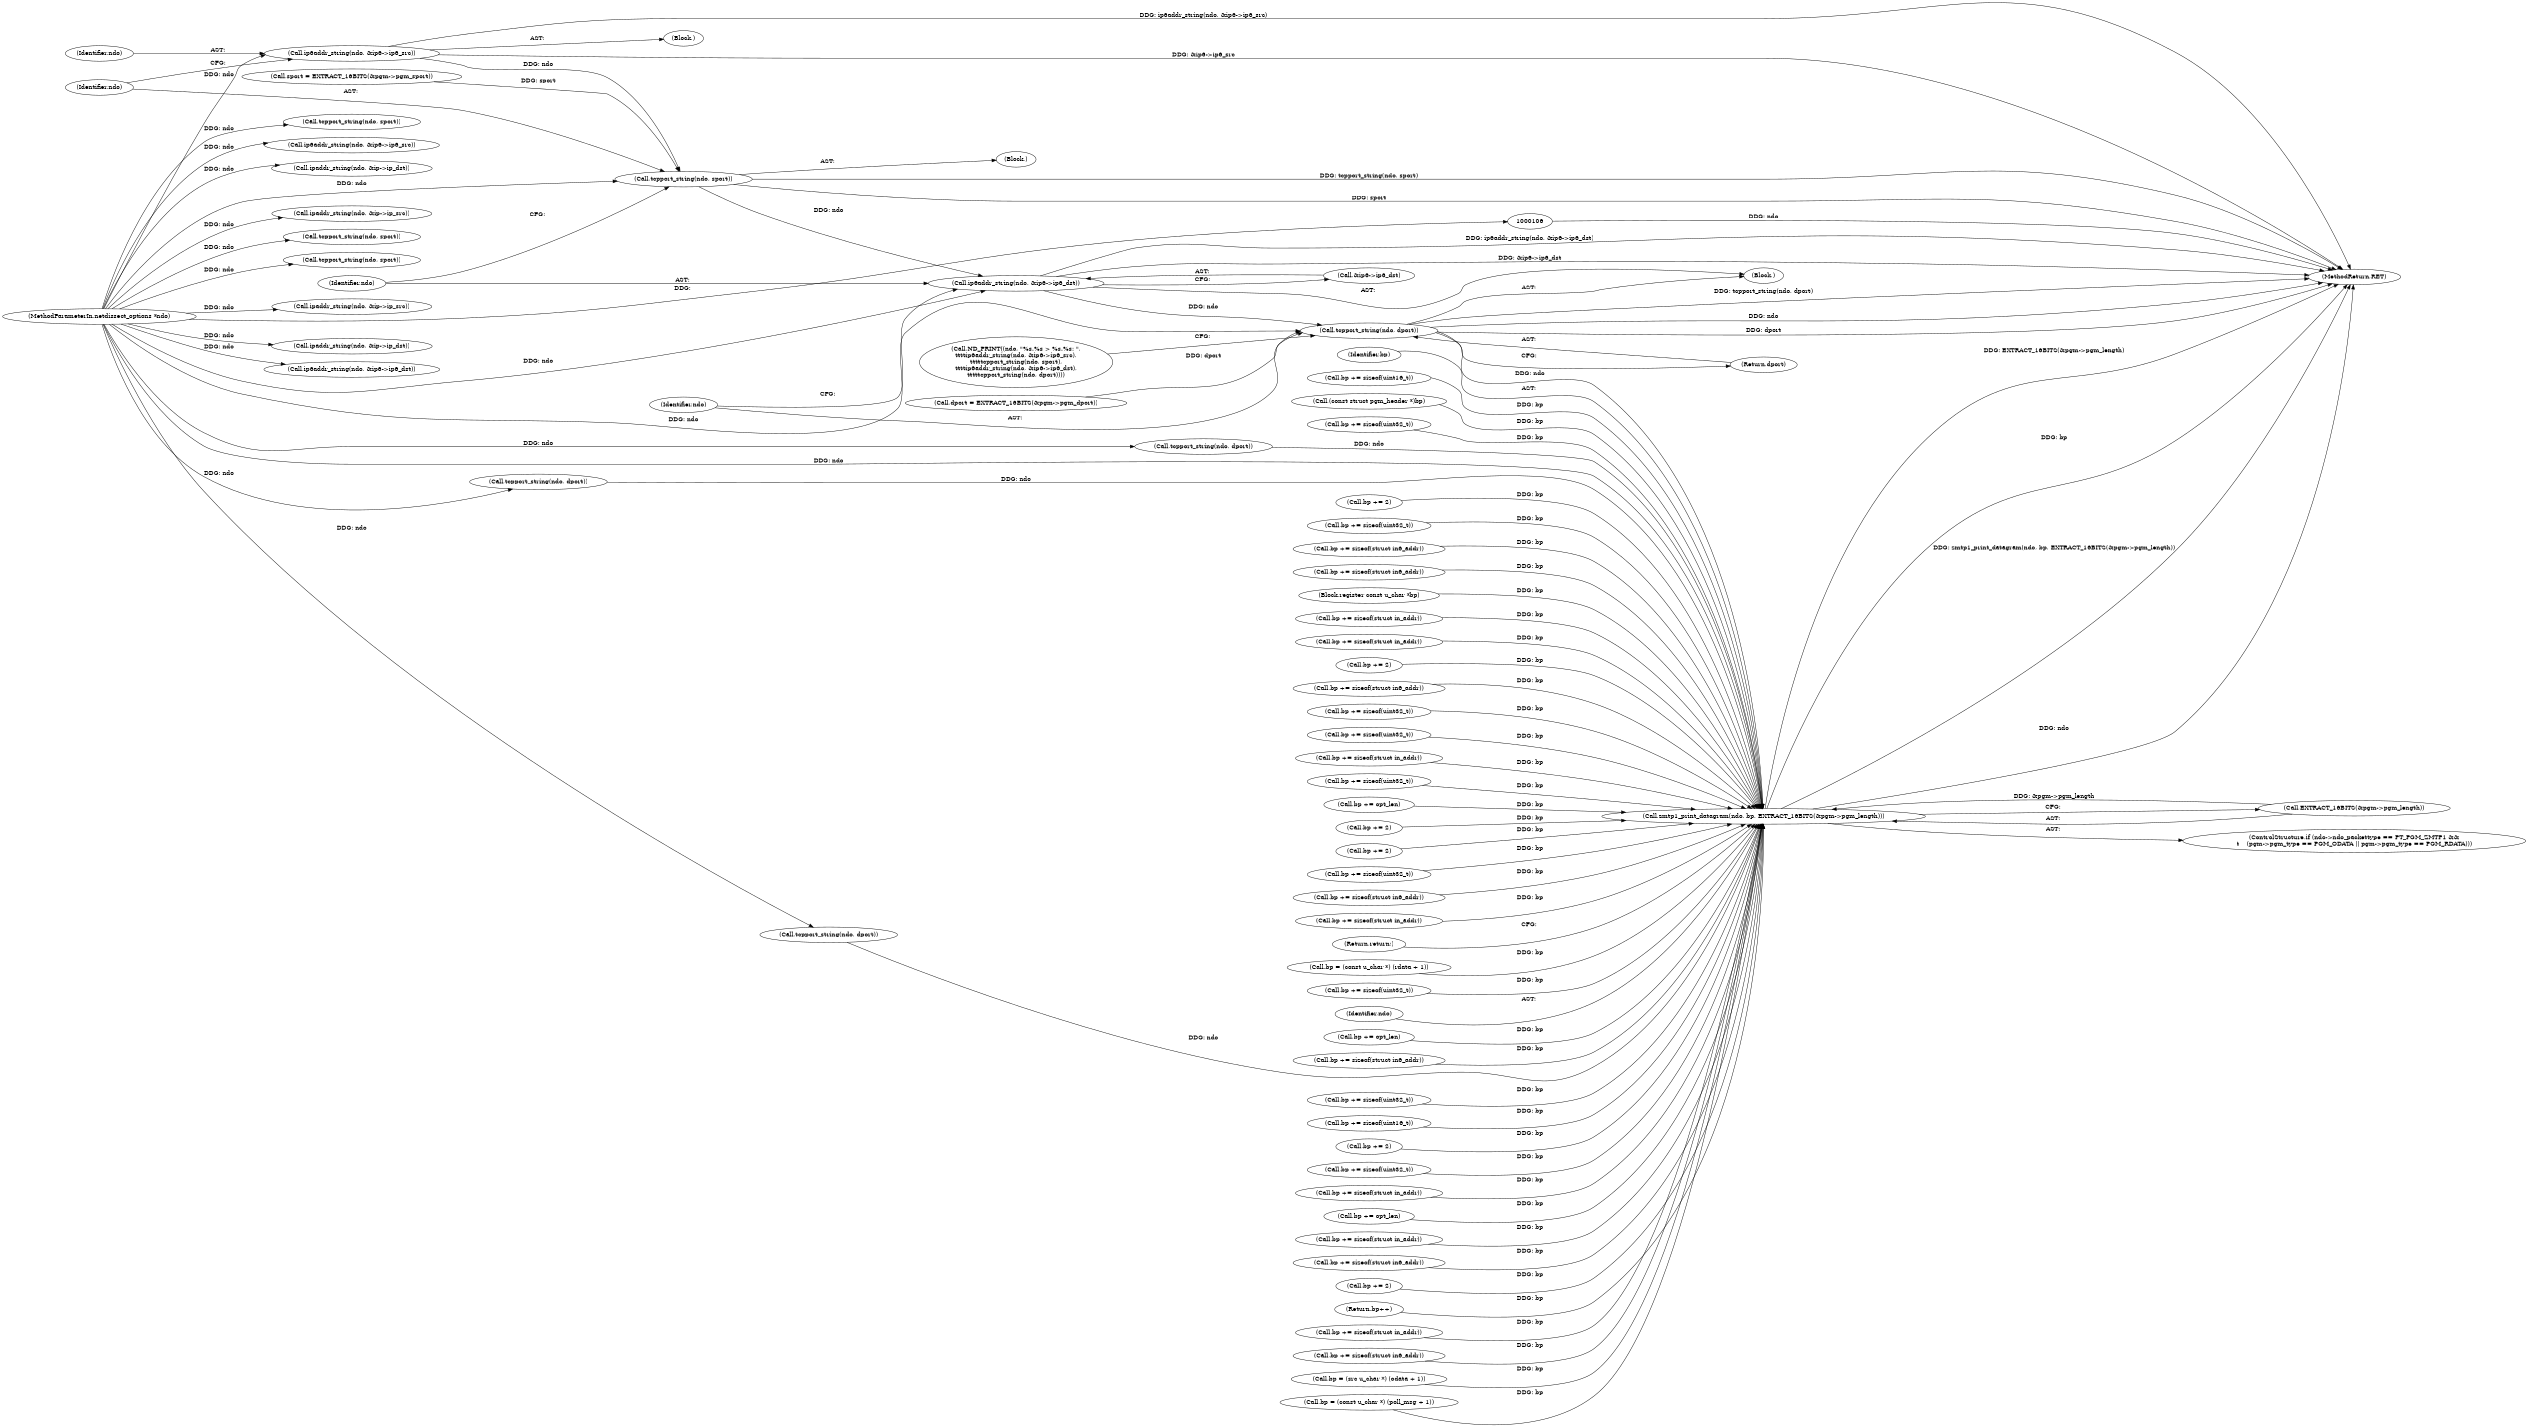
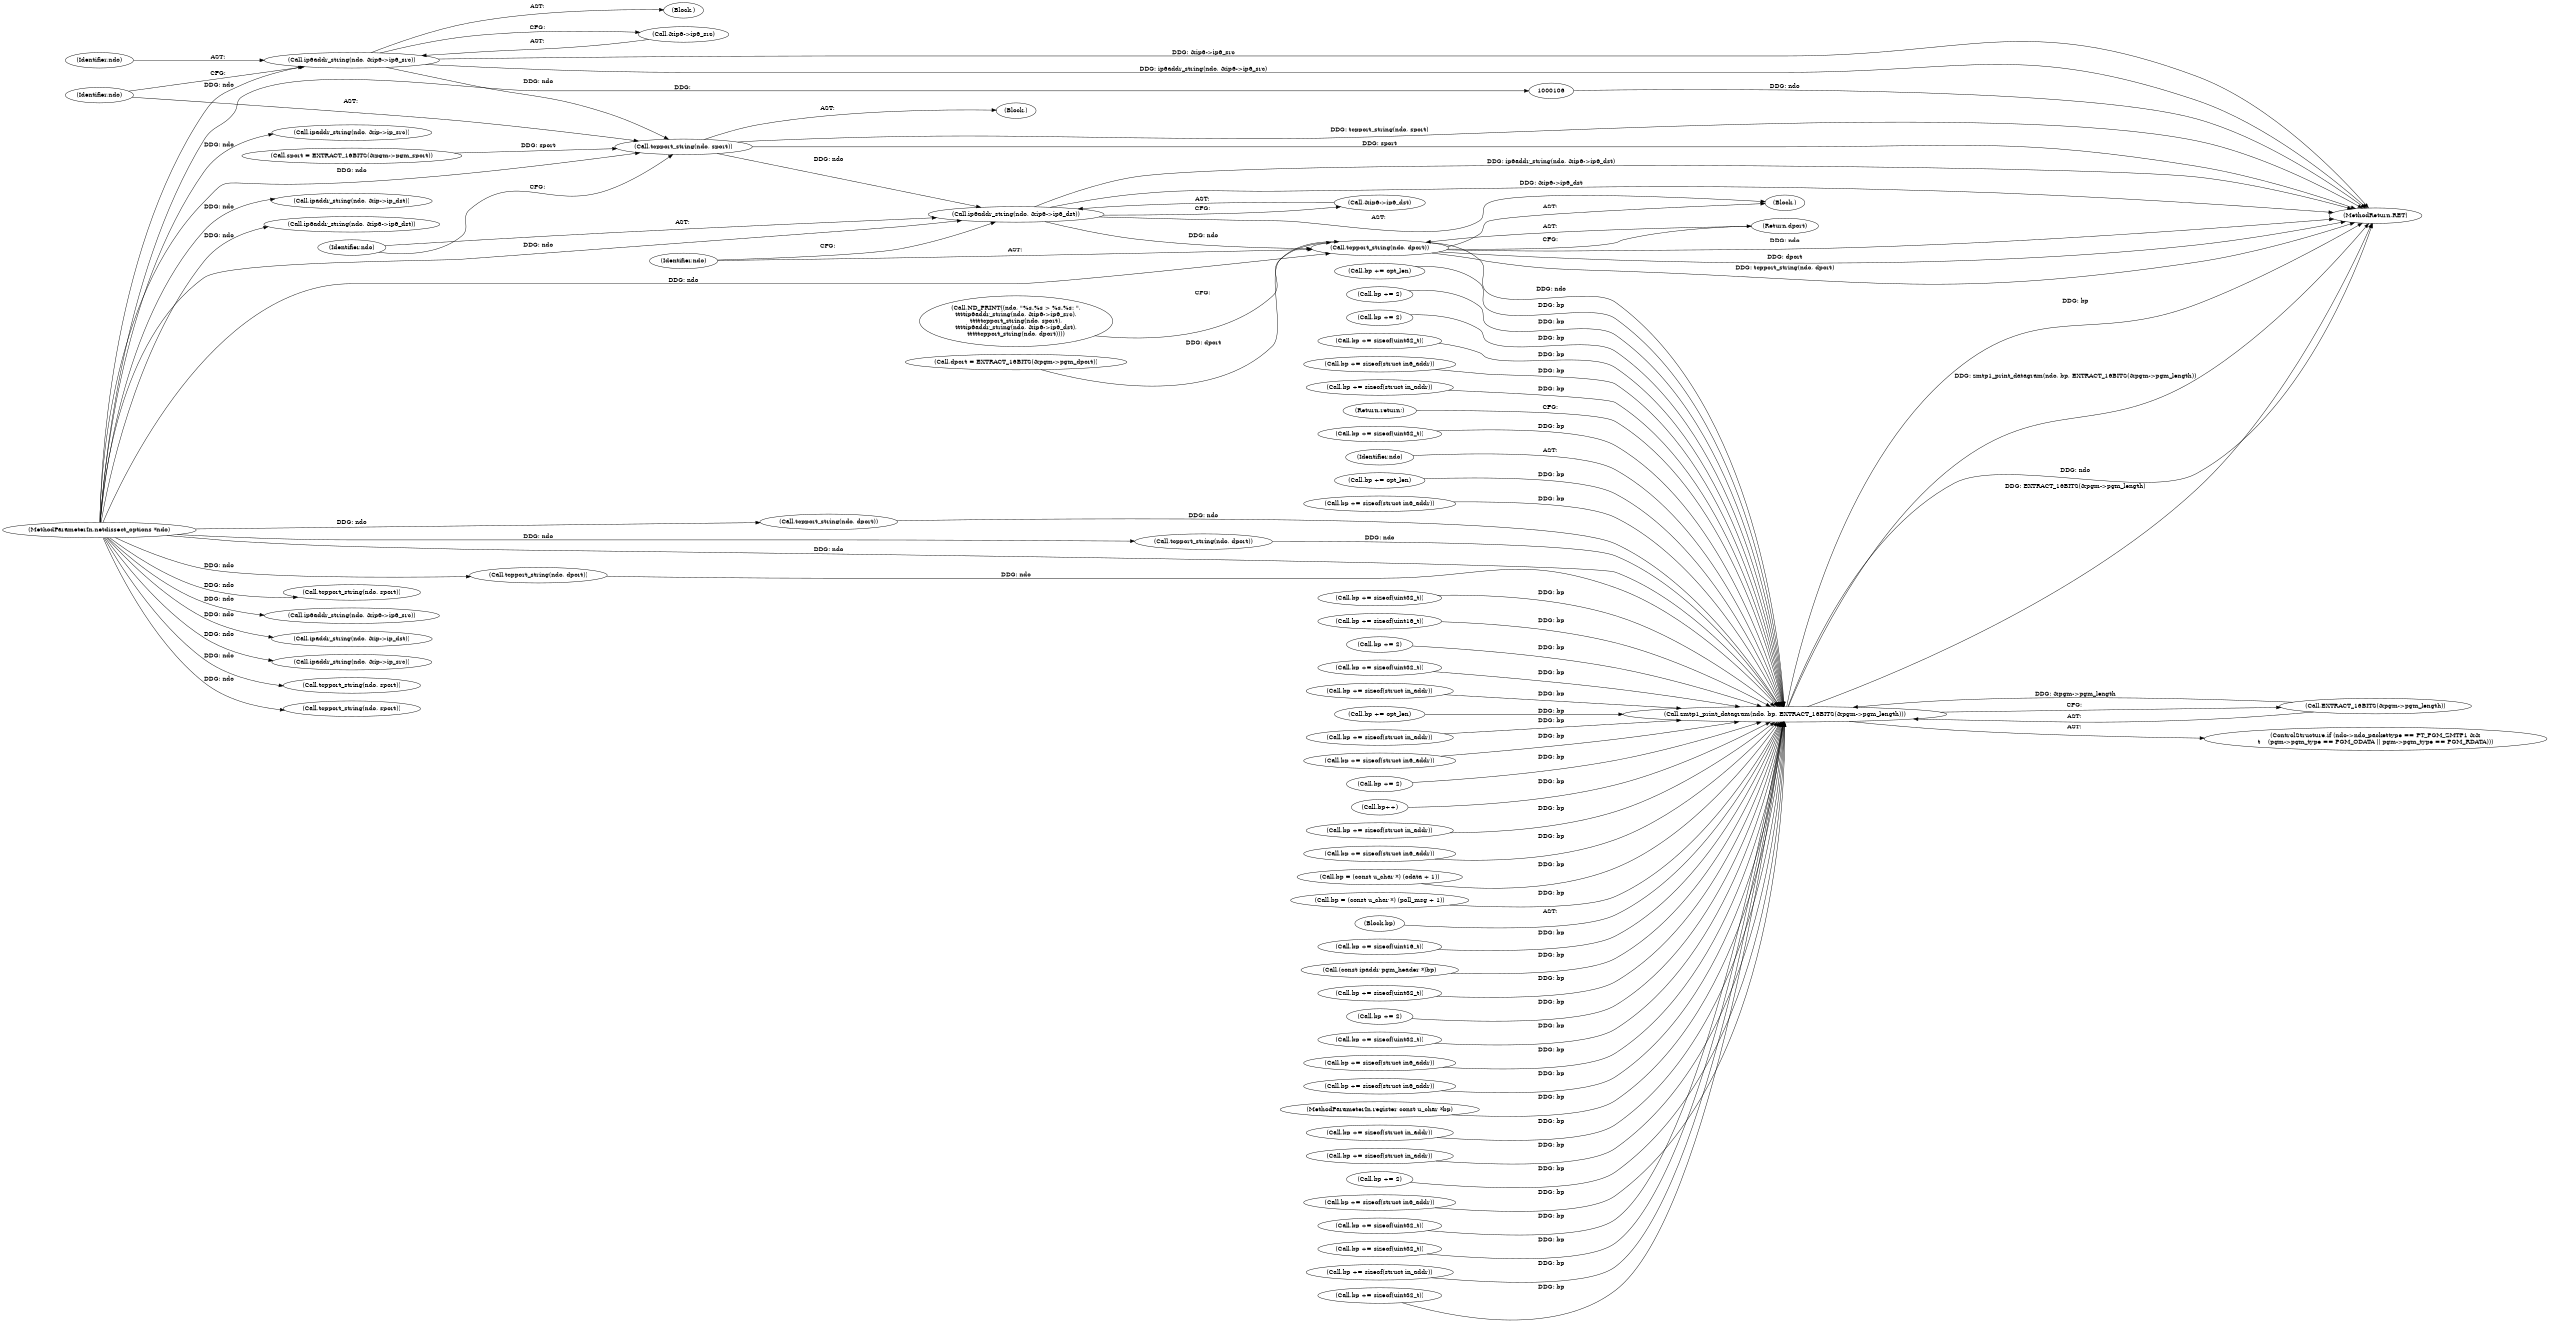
none -> (684, 34)
(1369, 355) -> (1380, 924)
(1369, 401) -> (1380, 970)
(1369, 596) -> (1380, 1110)
(1369, 968) -> none
(1369, 1309) -> (1380, 807)
(1369, 1379) -> (1380, 877)
